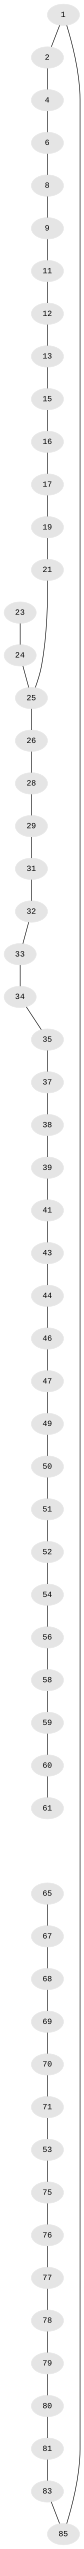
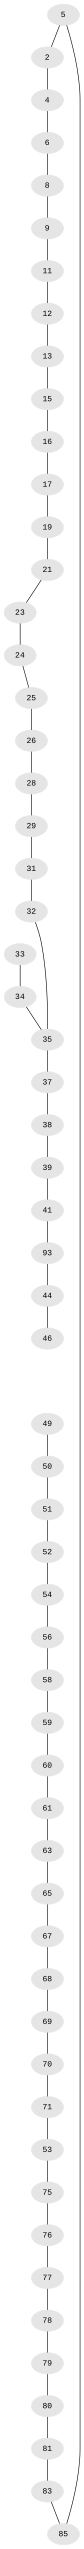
(63, 15) -> (63, 15)
(46, 635) -> (34, 591)
(26, 933) -> (46, 975)
(47, 1253) -> (47, 1253)
(47, 1381) -> none
none -> (47, 1851)
